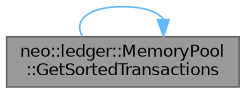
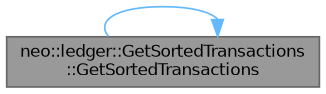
(123, 62) -> (163, 62)
